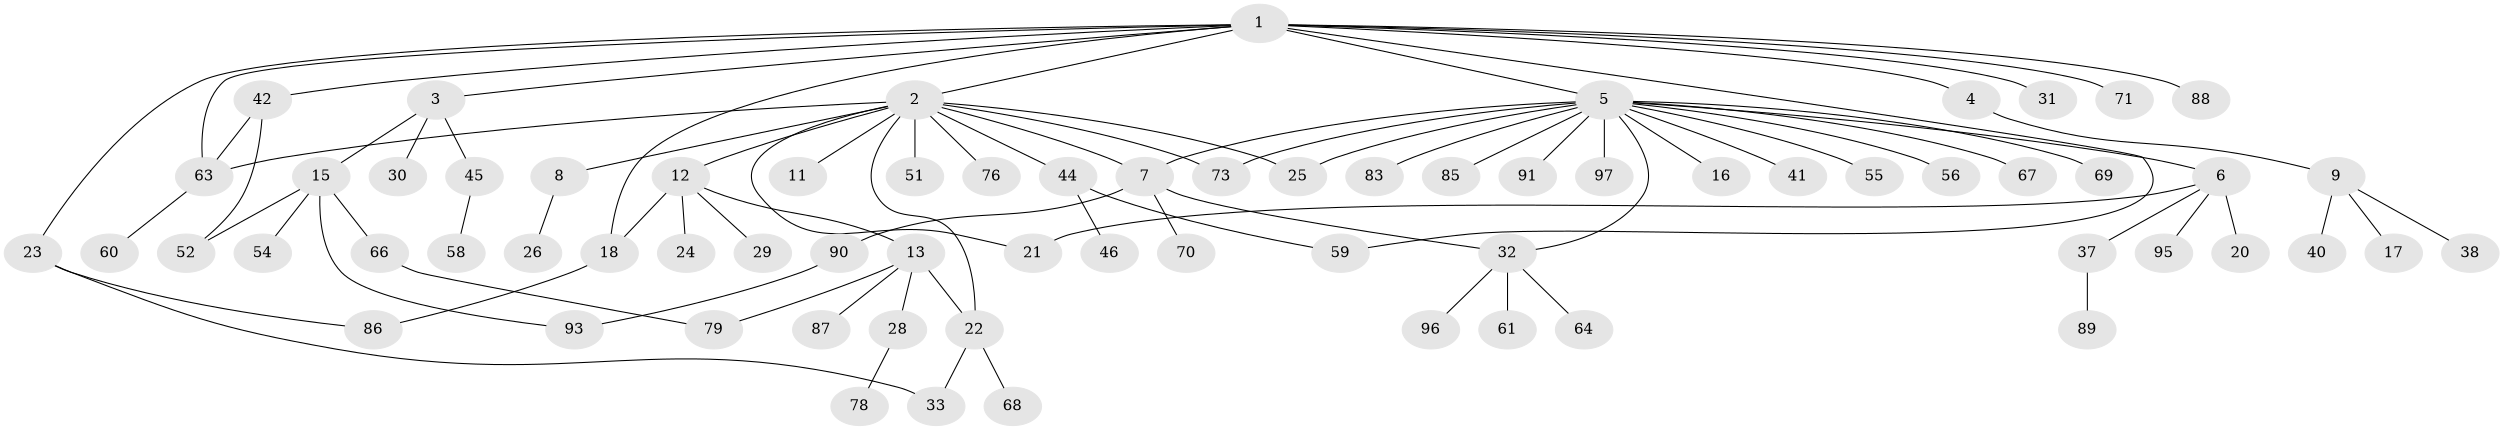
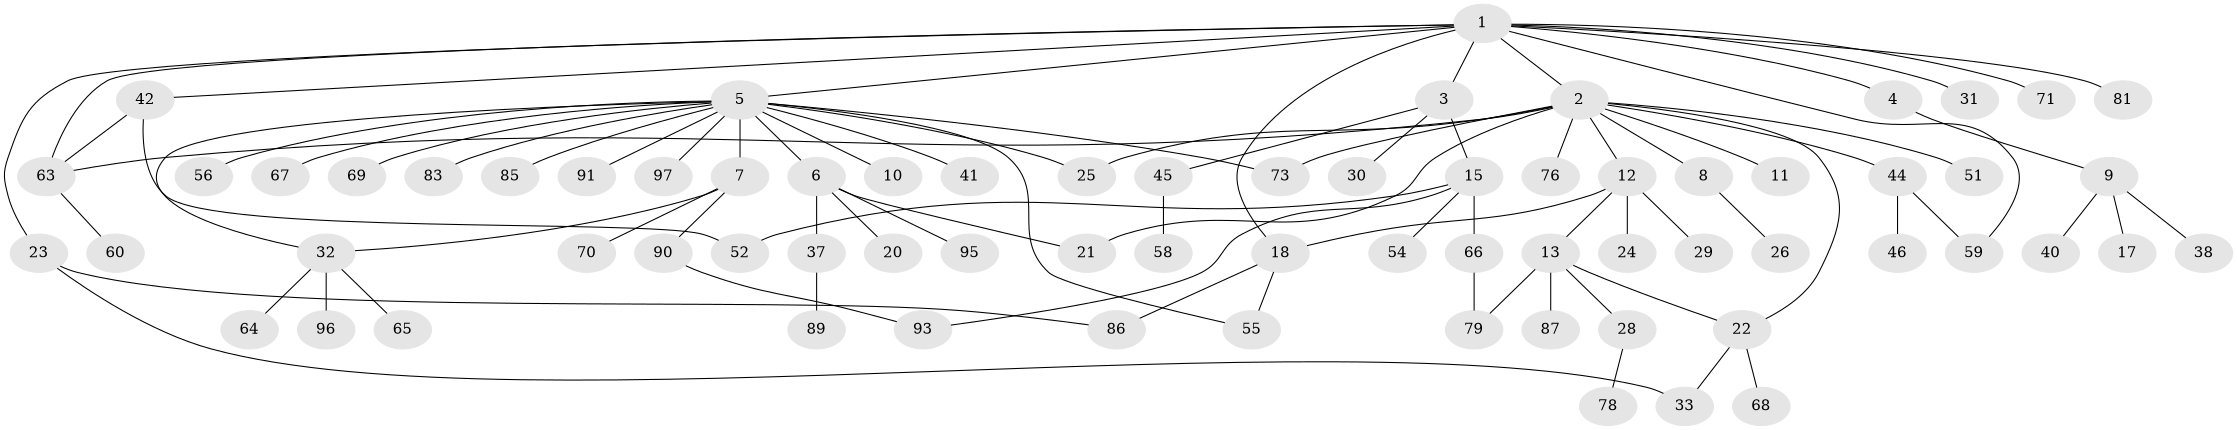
(2201, 100) -> (2123, 100)
(1033, 133) -> none
(1721, 177) -> (893, 177)
none -> (1266, 291)
(1508, 330) -> (403, 330)
